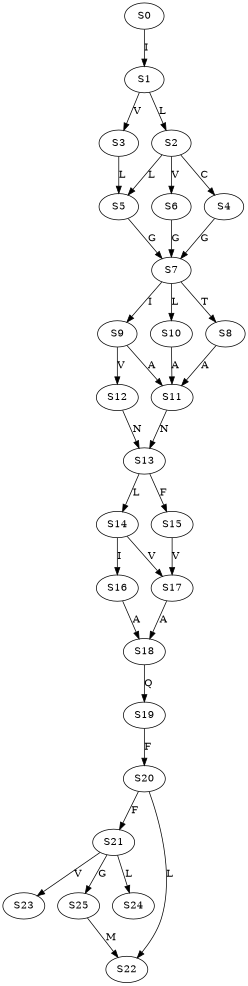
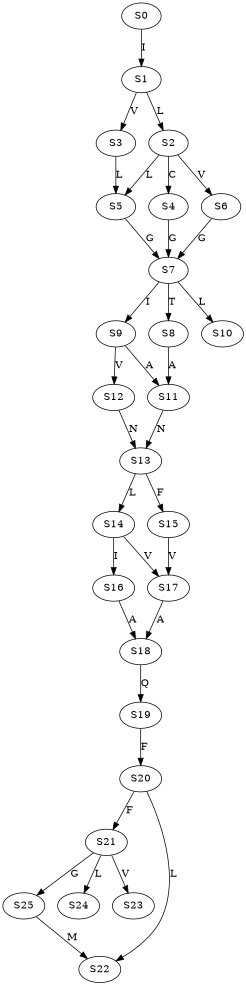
(172, 362) -> none
